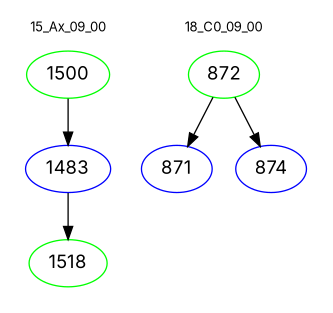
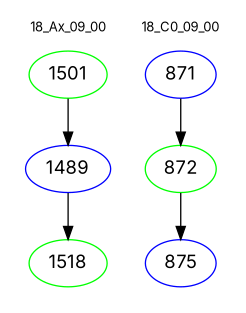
(68, 28) -> (68, 28)
(68, 75) -> (68, 75)
(203, 116) -> (181, 115)
(68, 169) -> (68, 169)
(271, 169) -> (181, 263)
